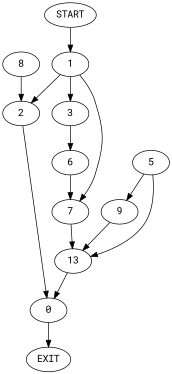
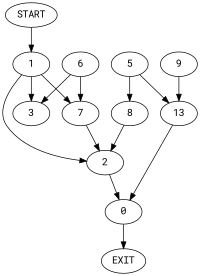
(70, 135) -> (59, 86)
(137, 184) -> (130, 85)
(72, 233) -> (91, 135)
